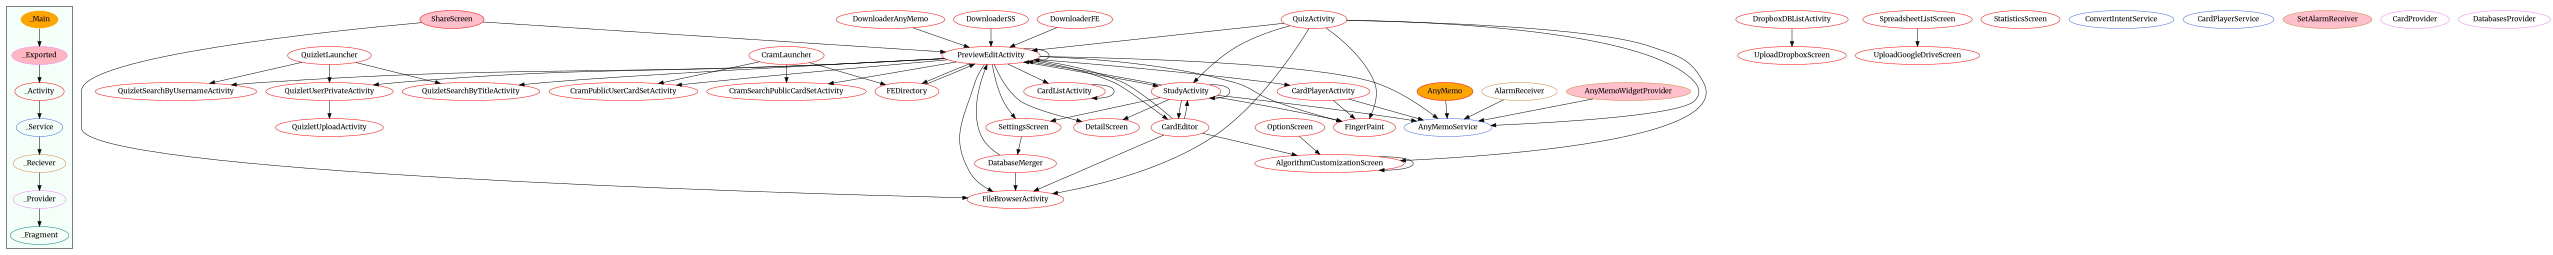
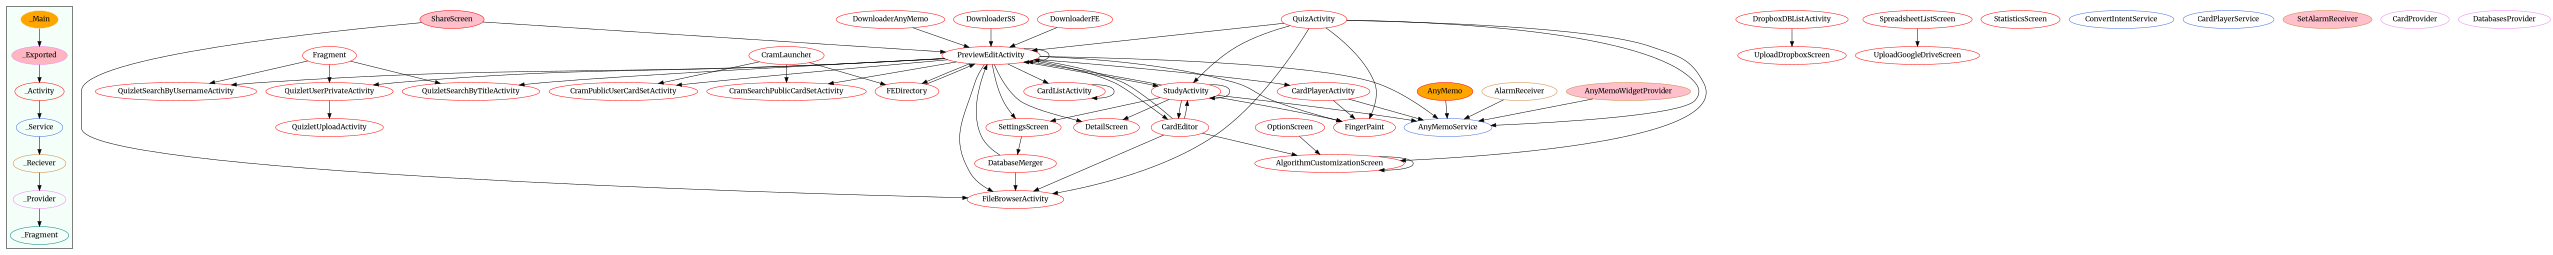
(330, 56) -> (330, 56)
